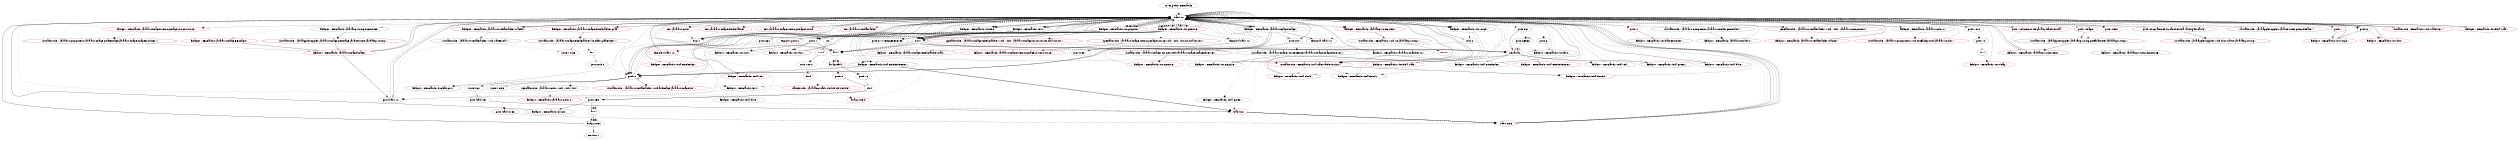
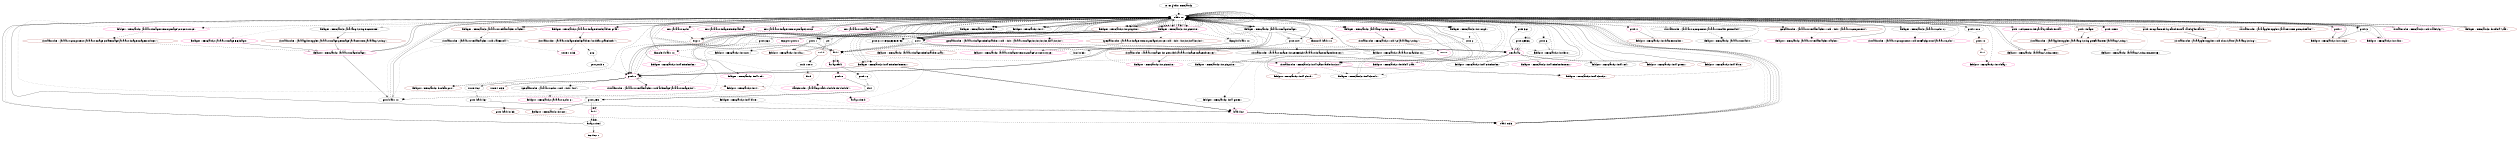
(592, 53) -> (592, 53)
